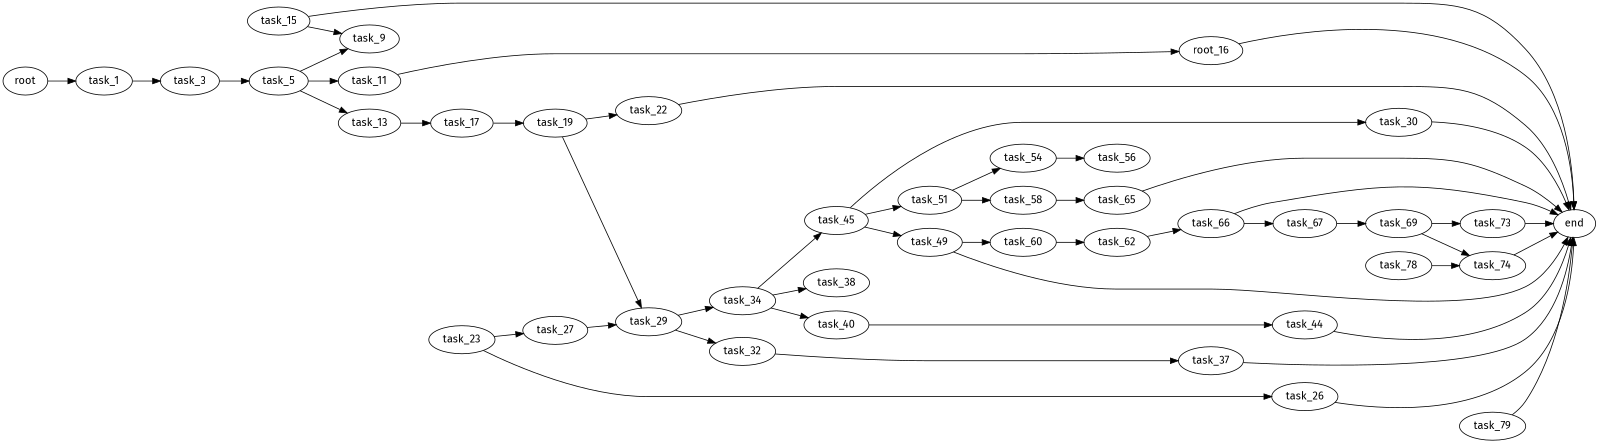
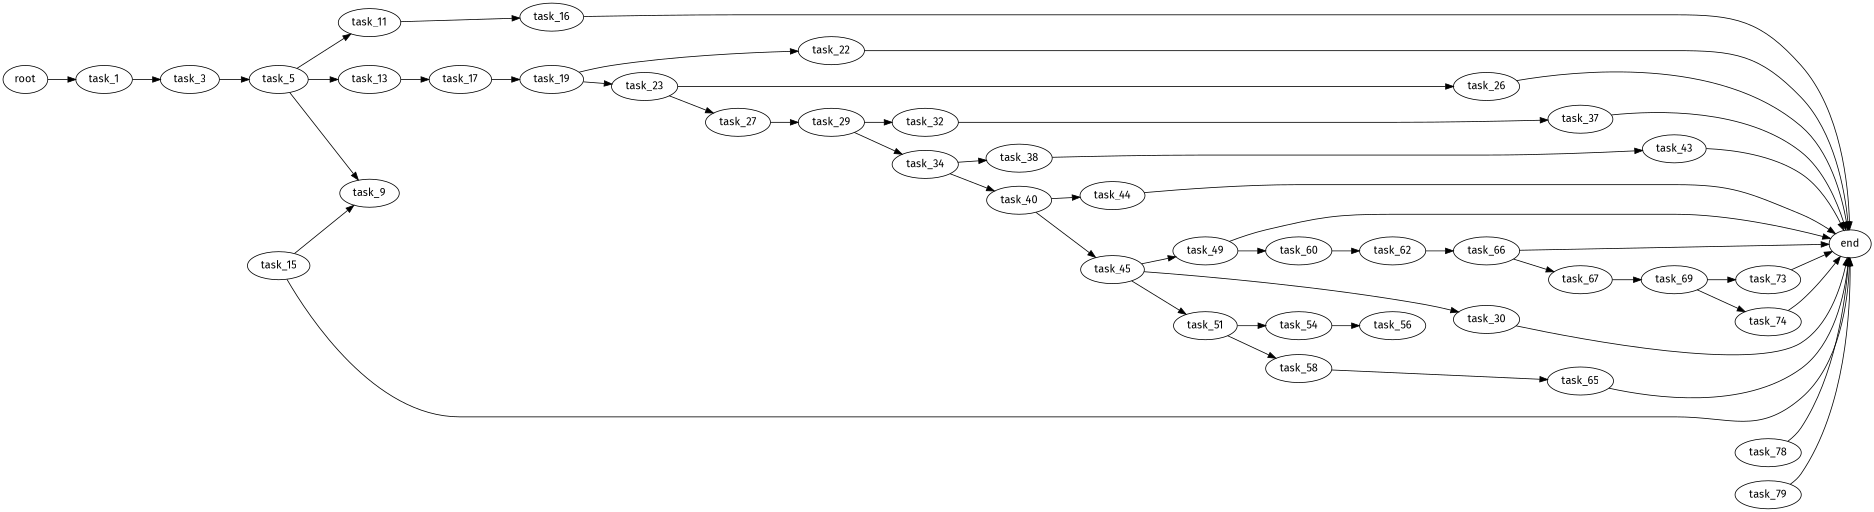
(1211, 51) -> (552, 17)
none -> (1674, 149)
(600, 219) -> (594, 83)
(787, 263) -> (1063, 233)
(1442, 266) -> (1826, 377)
